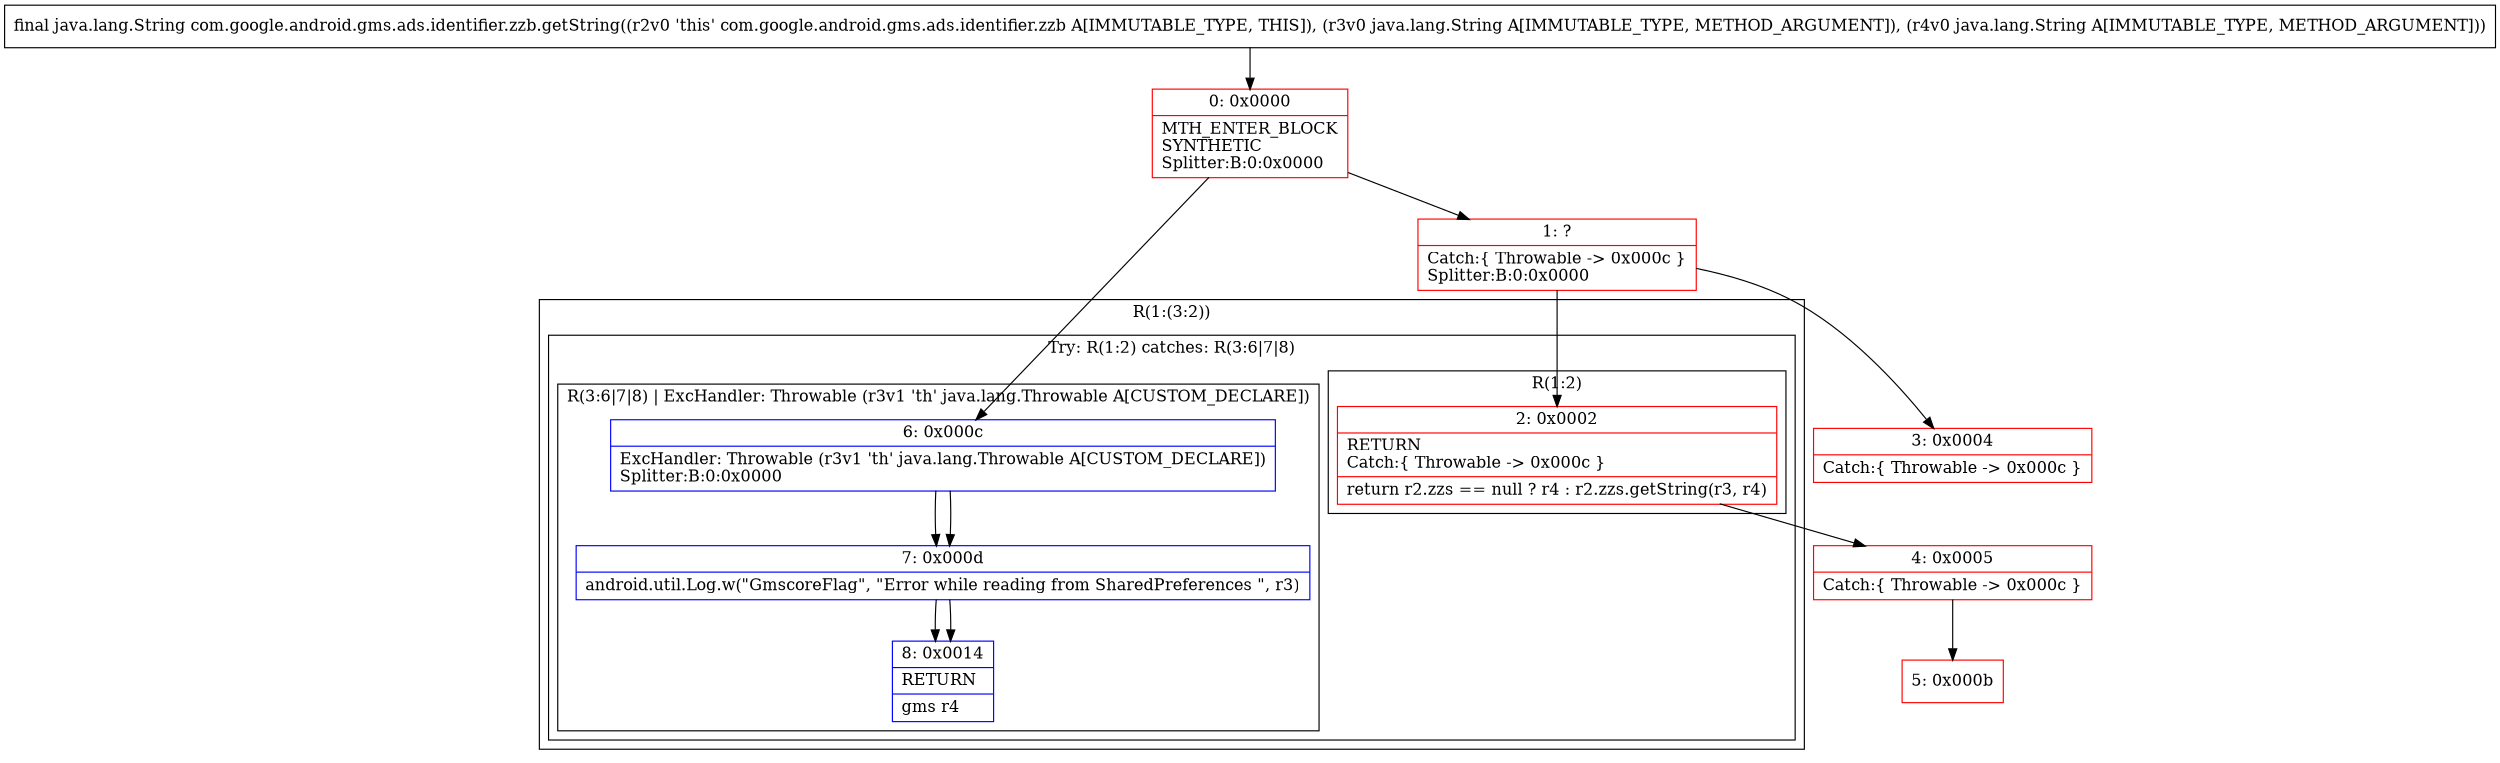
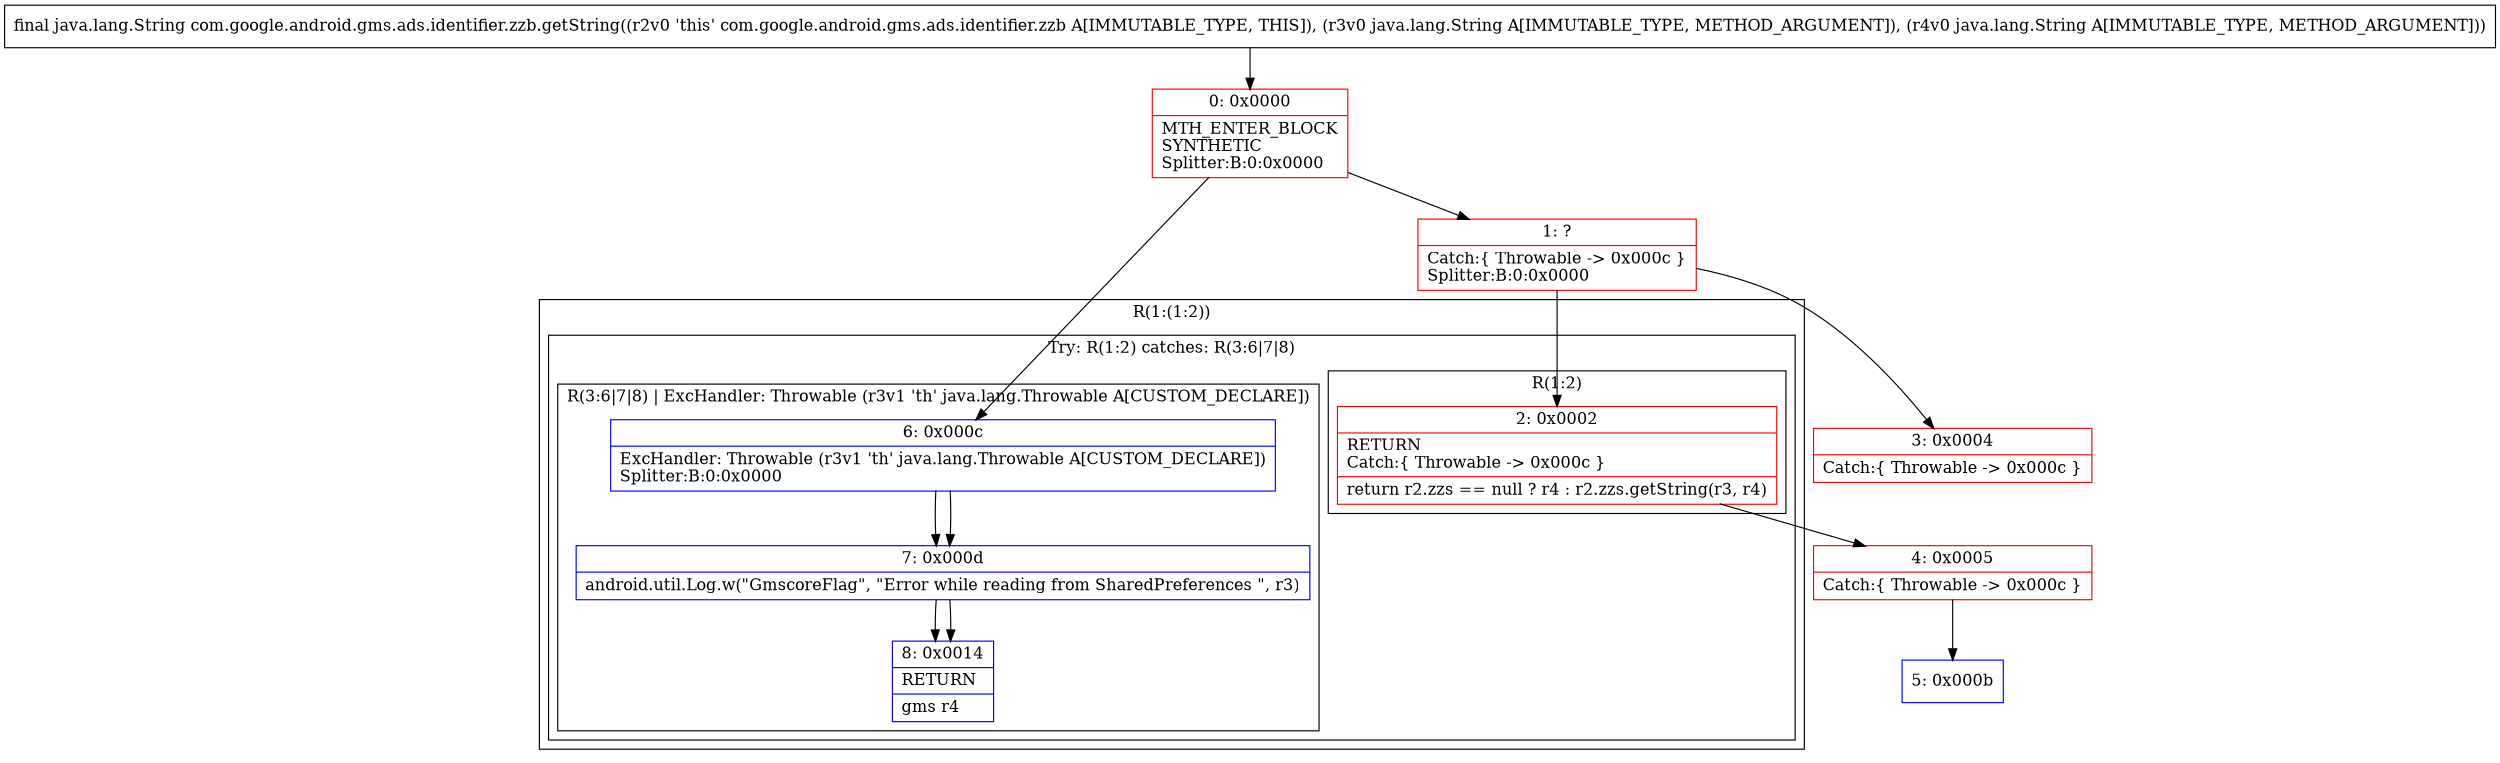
(1172, 313) -> (1172, 313)
(1953, 681) -> (1953, 681)
